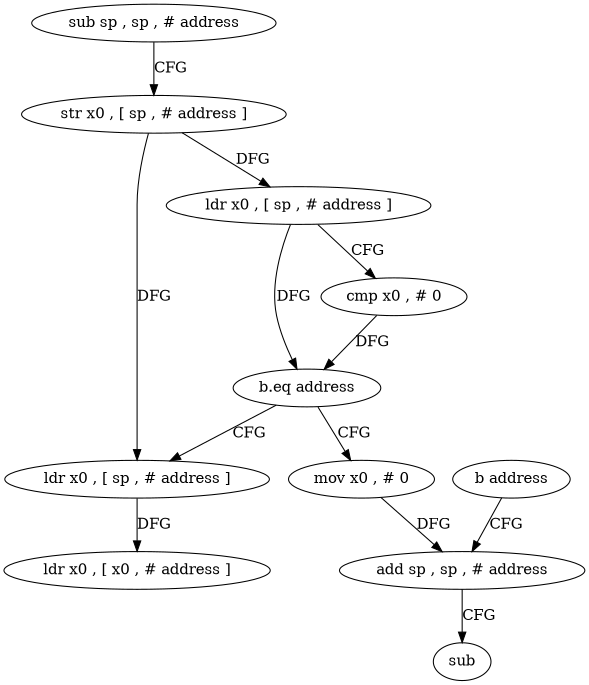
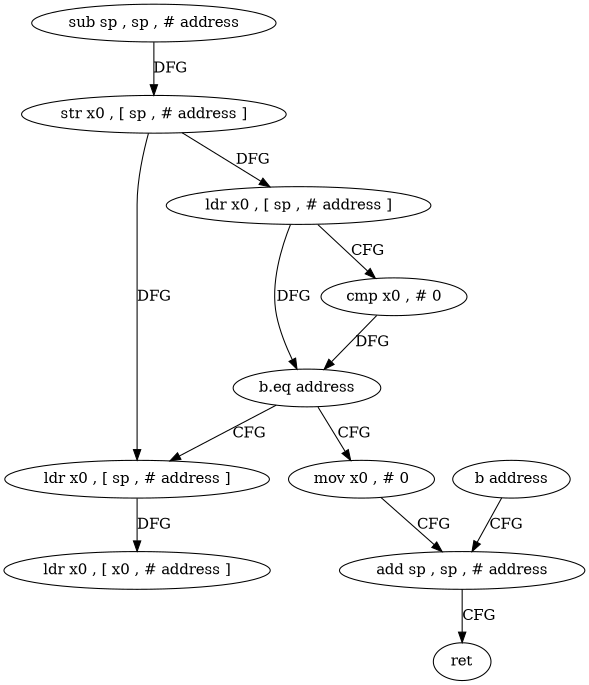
(171, 69) -> (171, 69)
(434, 525) -> (434, 525)
(462, 662) -> (462, 662)
